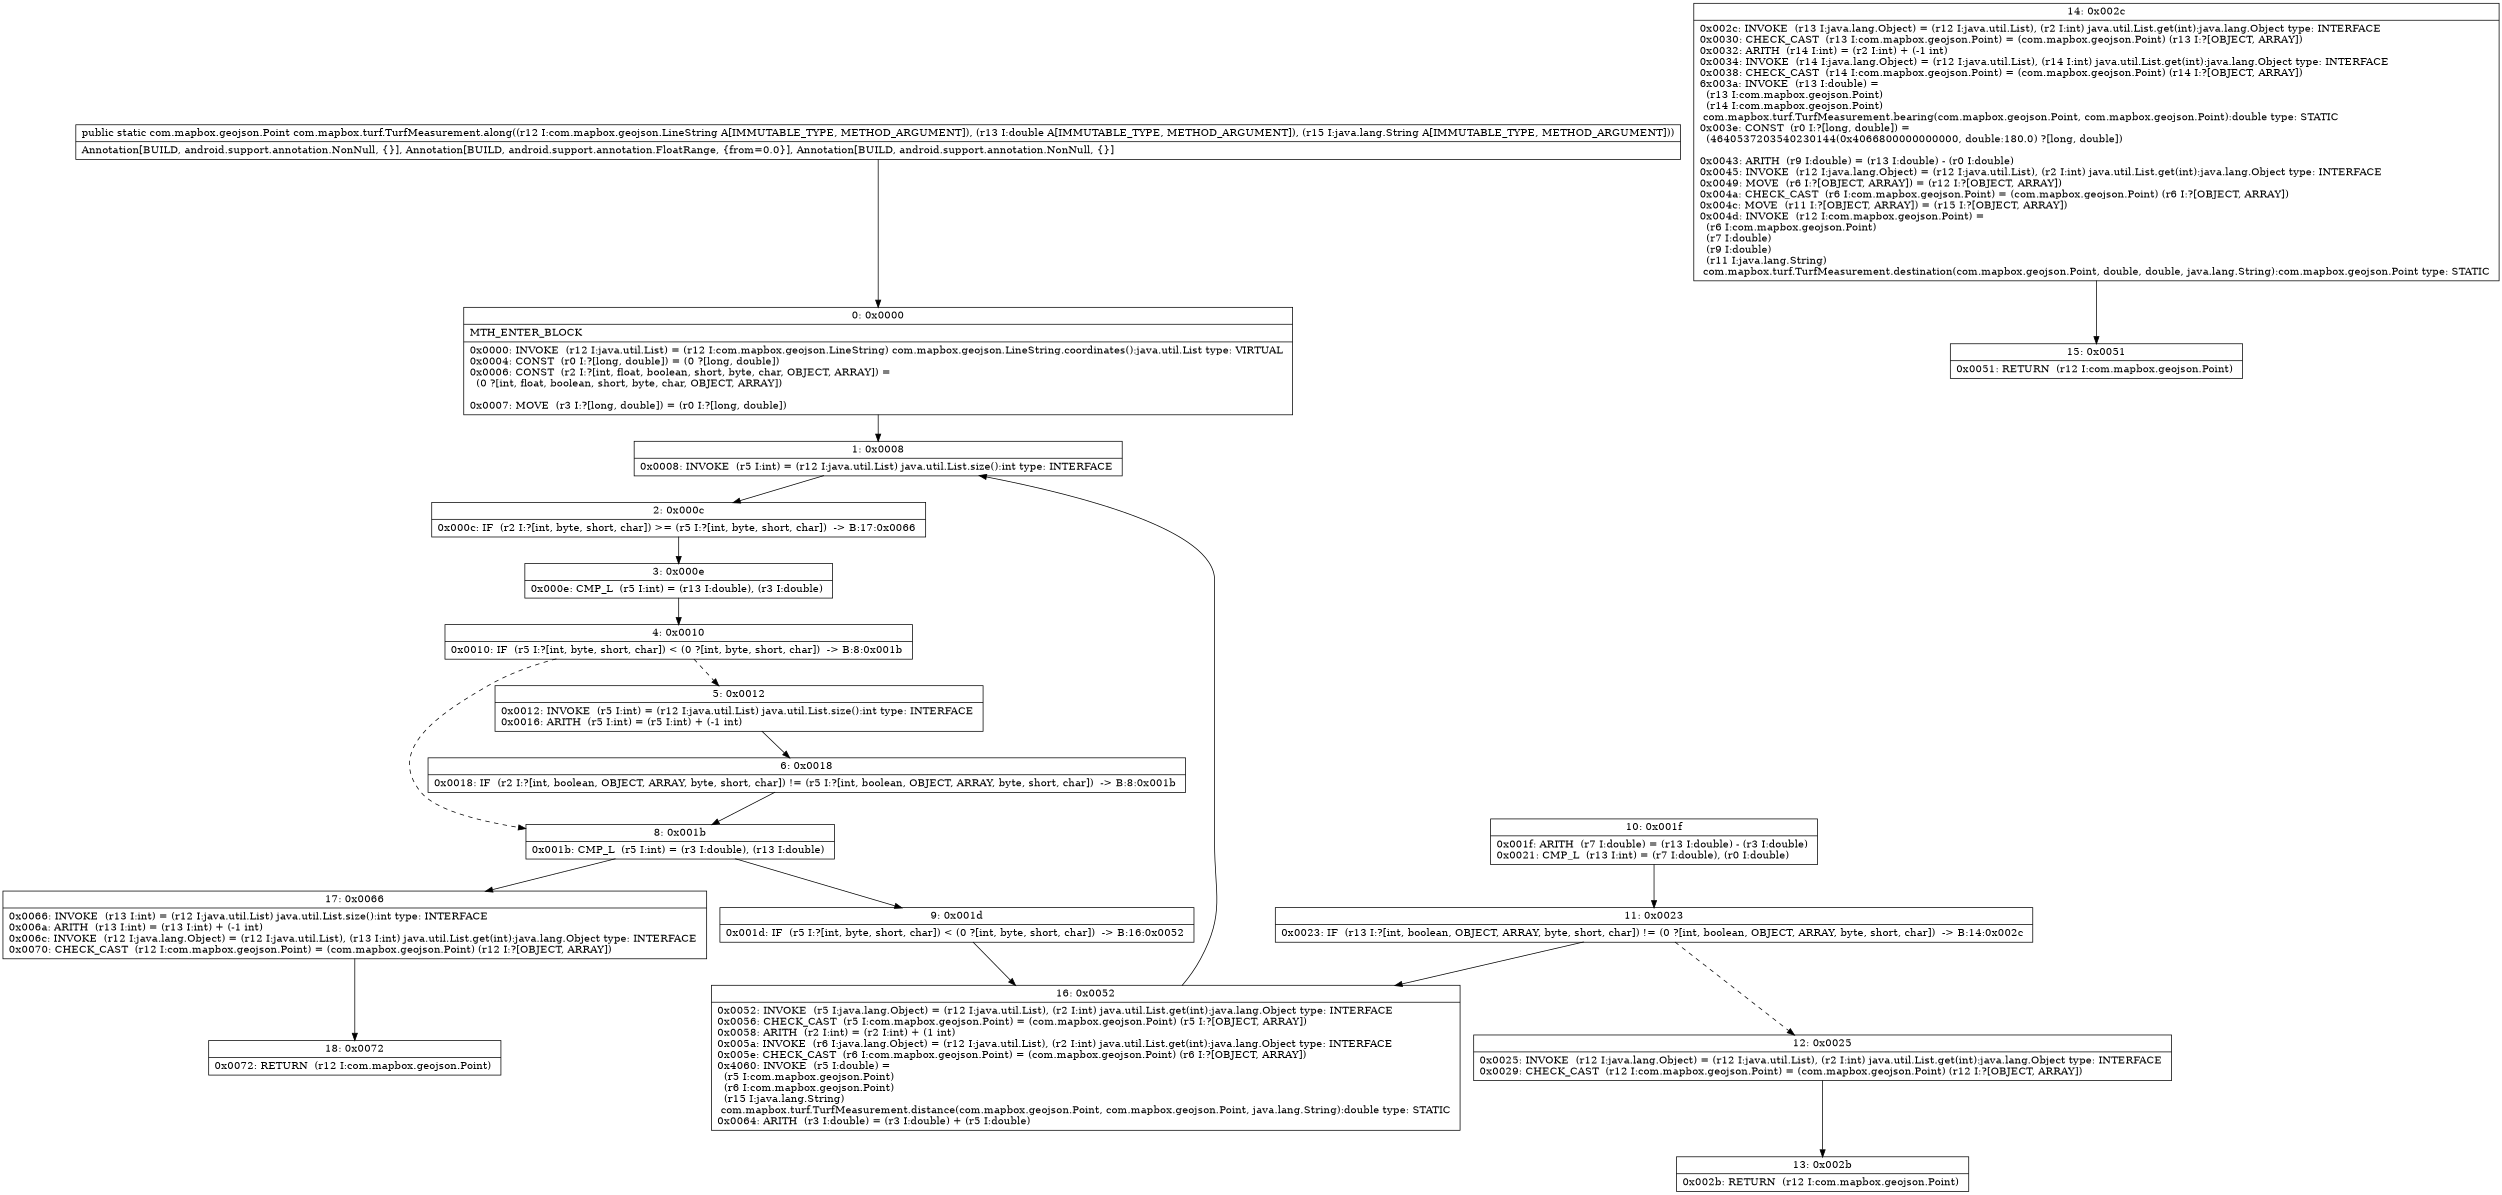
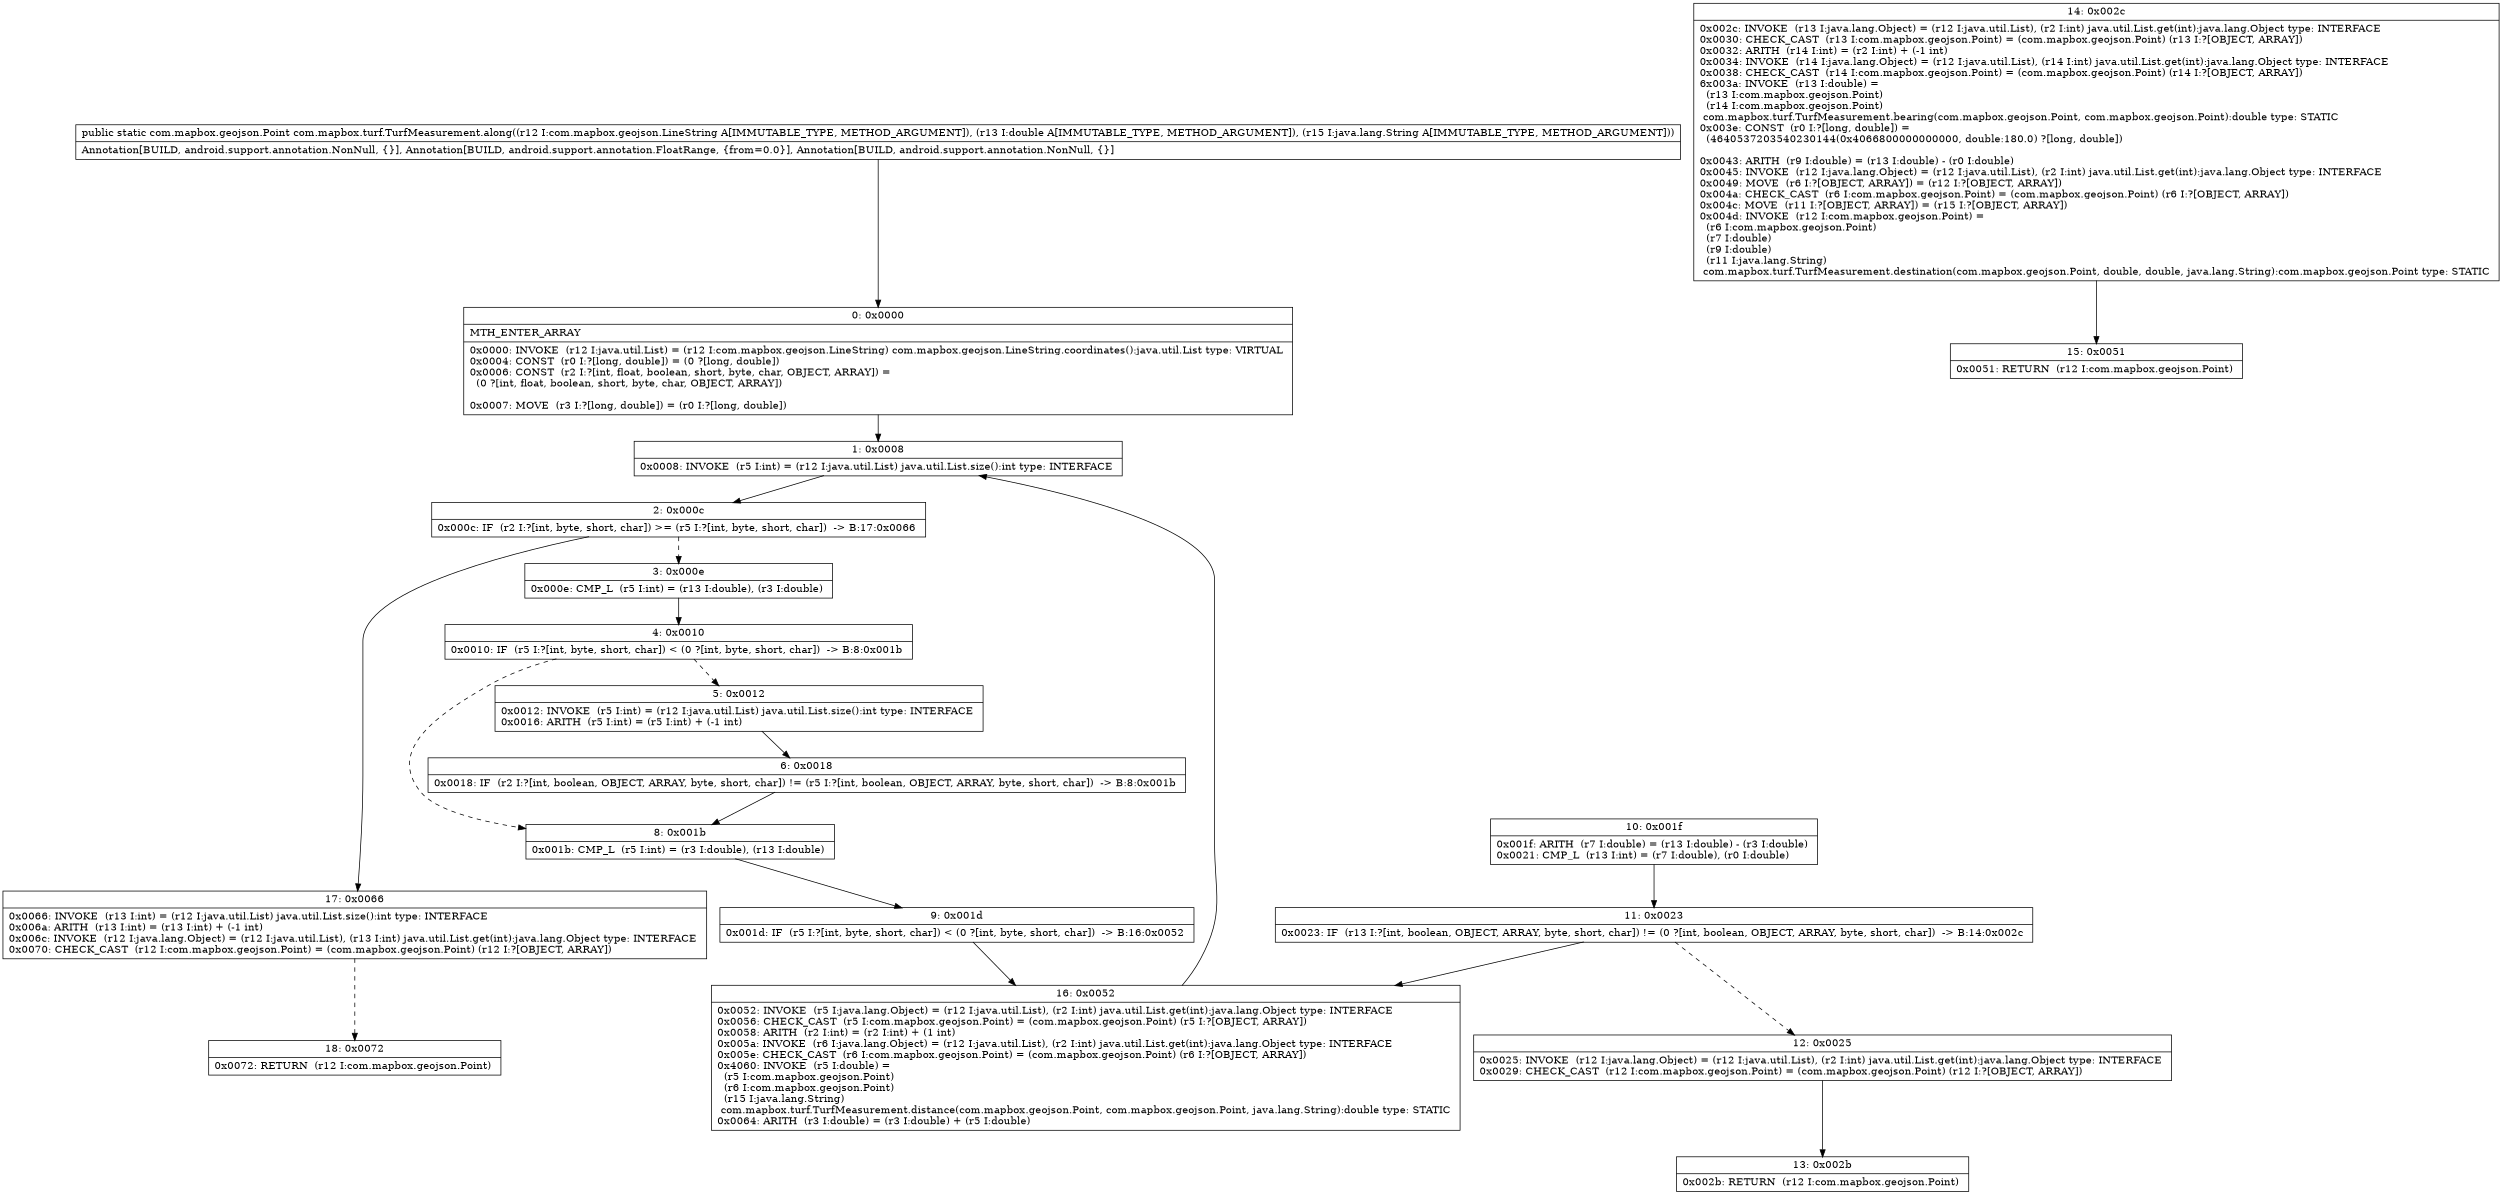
(526, 333) -> (525, 333)
(679, 547) -> (679, 547)
(554, 874) -> (365, 634)
(355, 996) -> (355, 996)
